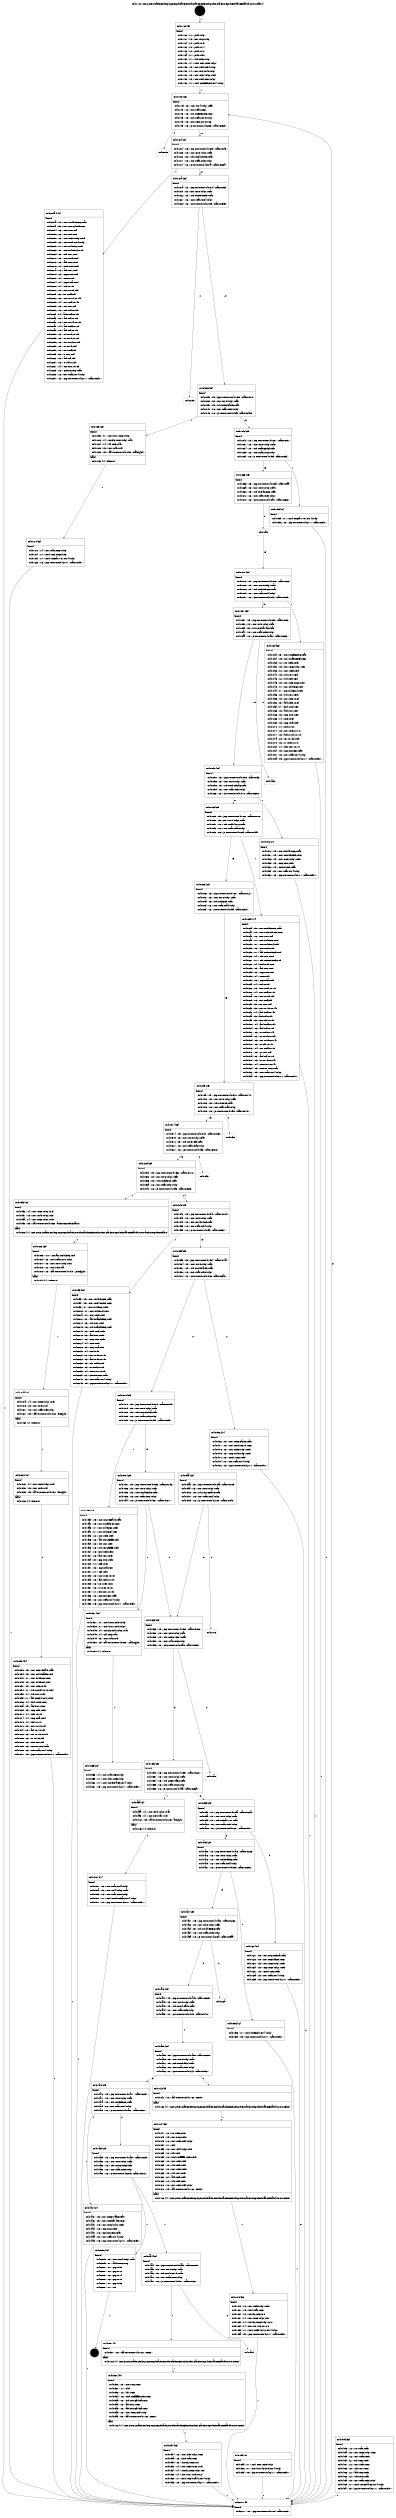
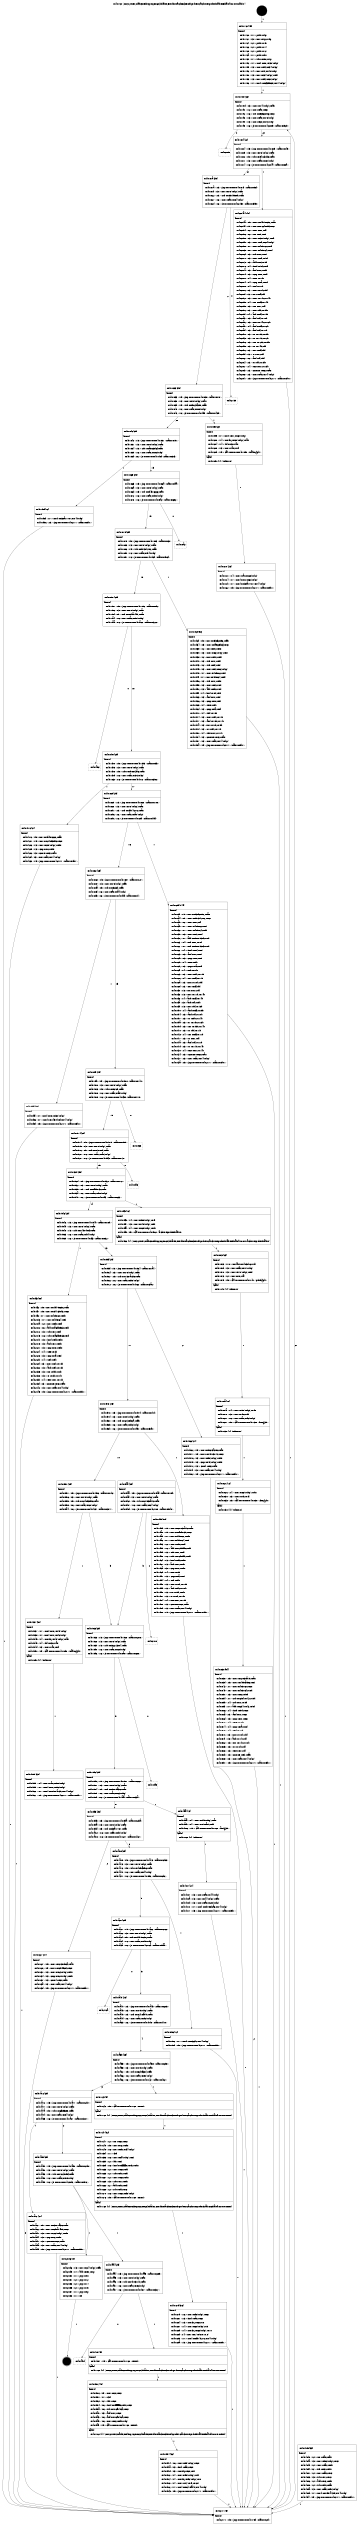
(263, 552) -> (147, 516)
none -> (84, 1001)
